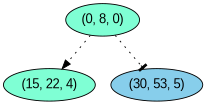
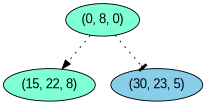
(49, 85) -> (49, 85)
(157, 85) -> (157, 85)
